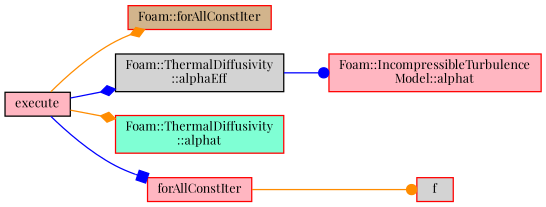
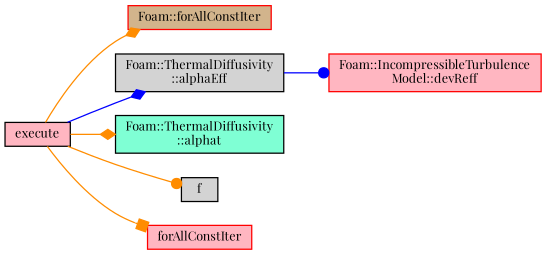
(435, 73) -> (435, 73)
(200, 134) -> (200, 134)
(90, 150) -> (86, 191)
(329, 190) -> (119, 166)
(435, 190) -> (200, 190)
